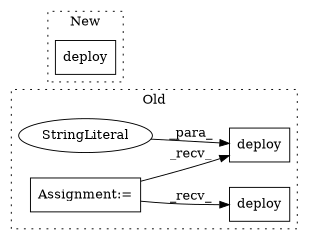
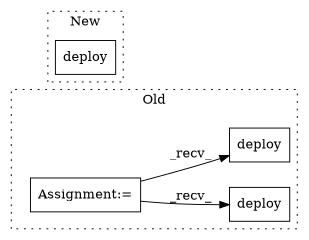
(86, 136) -> none
